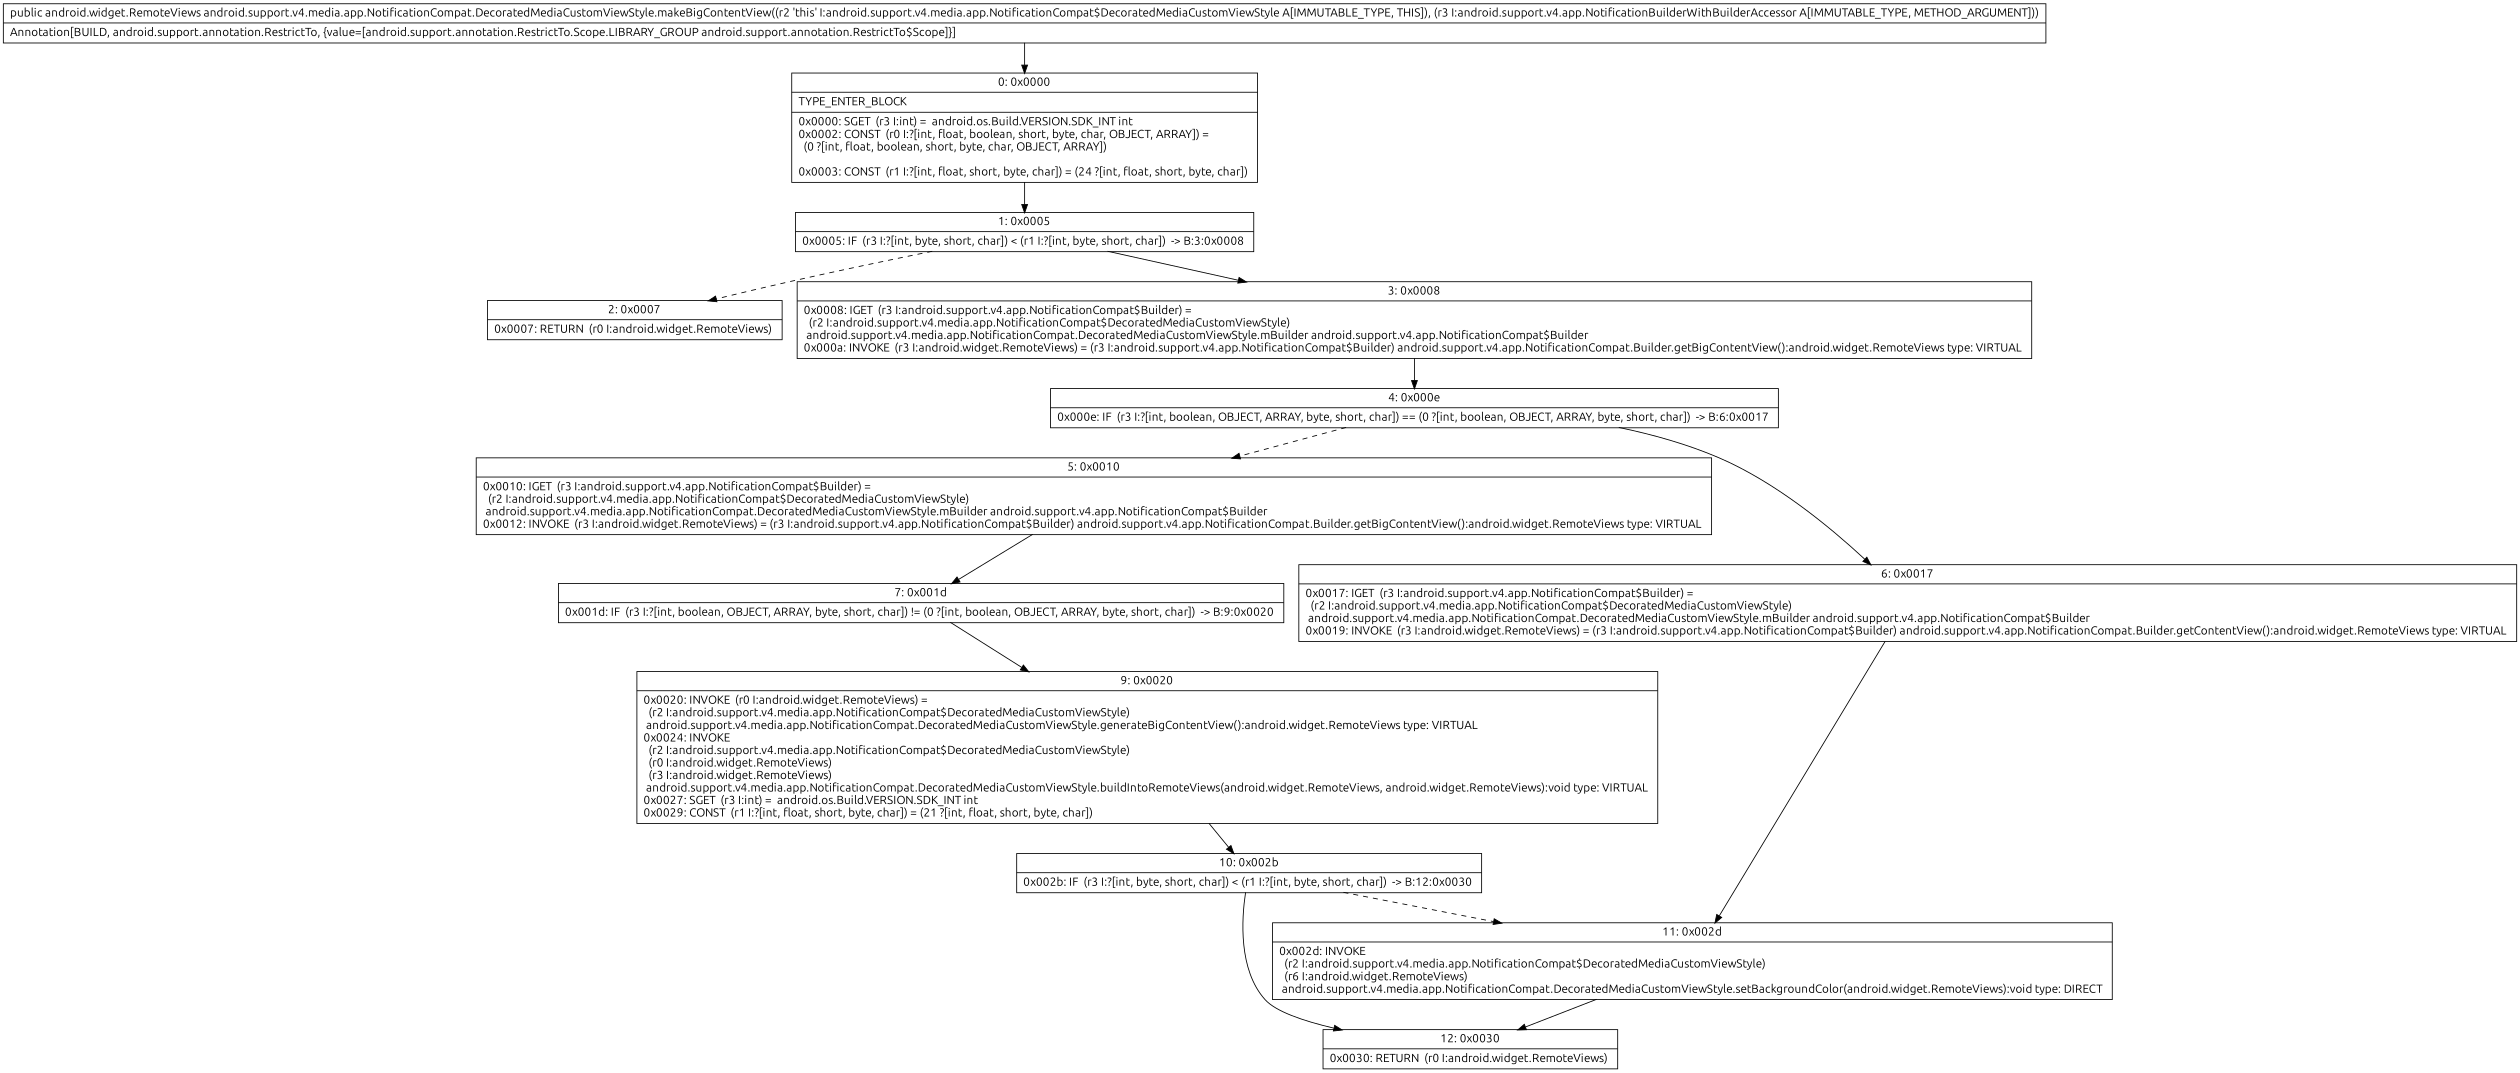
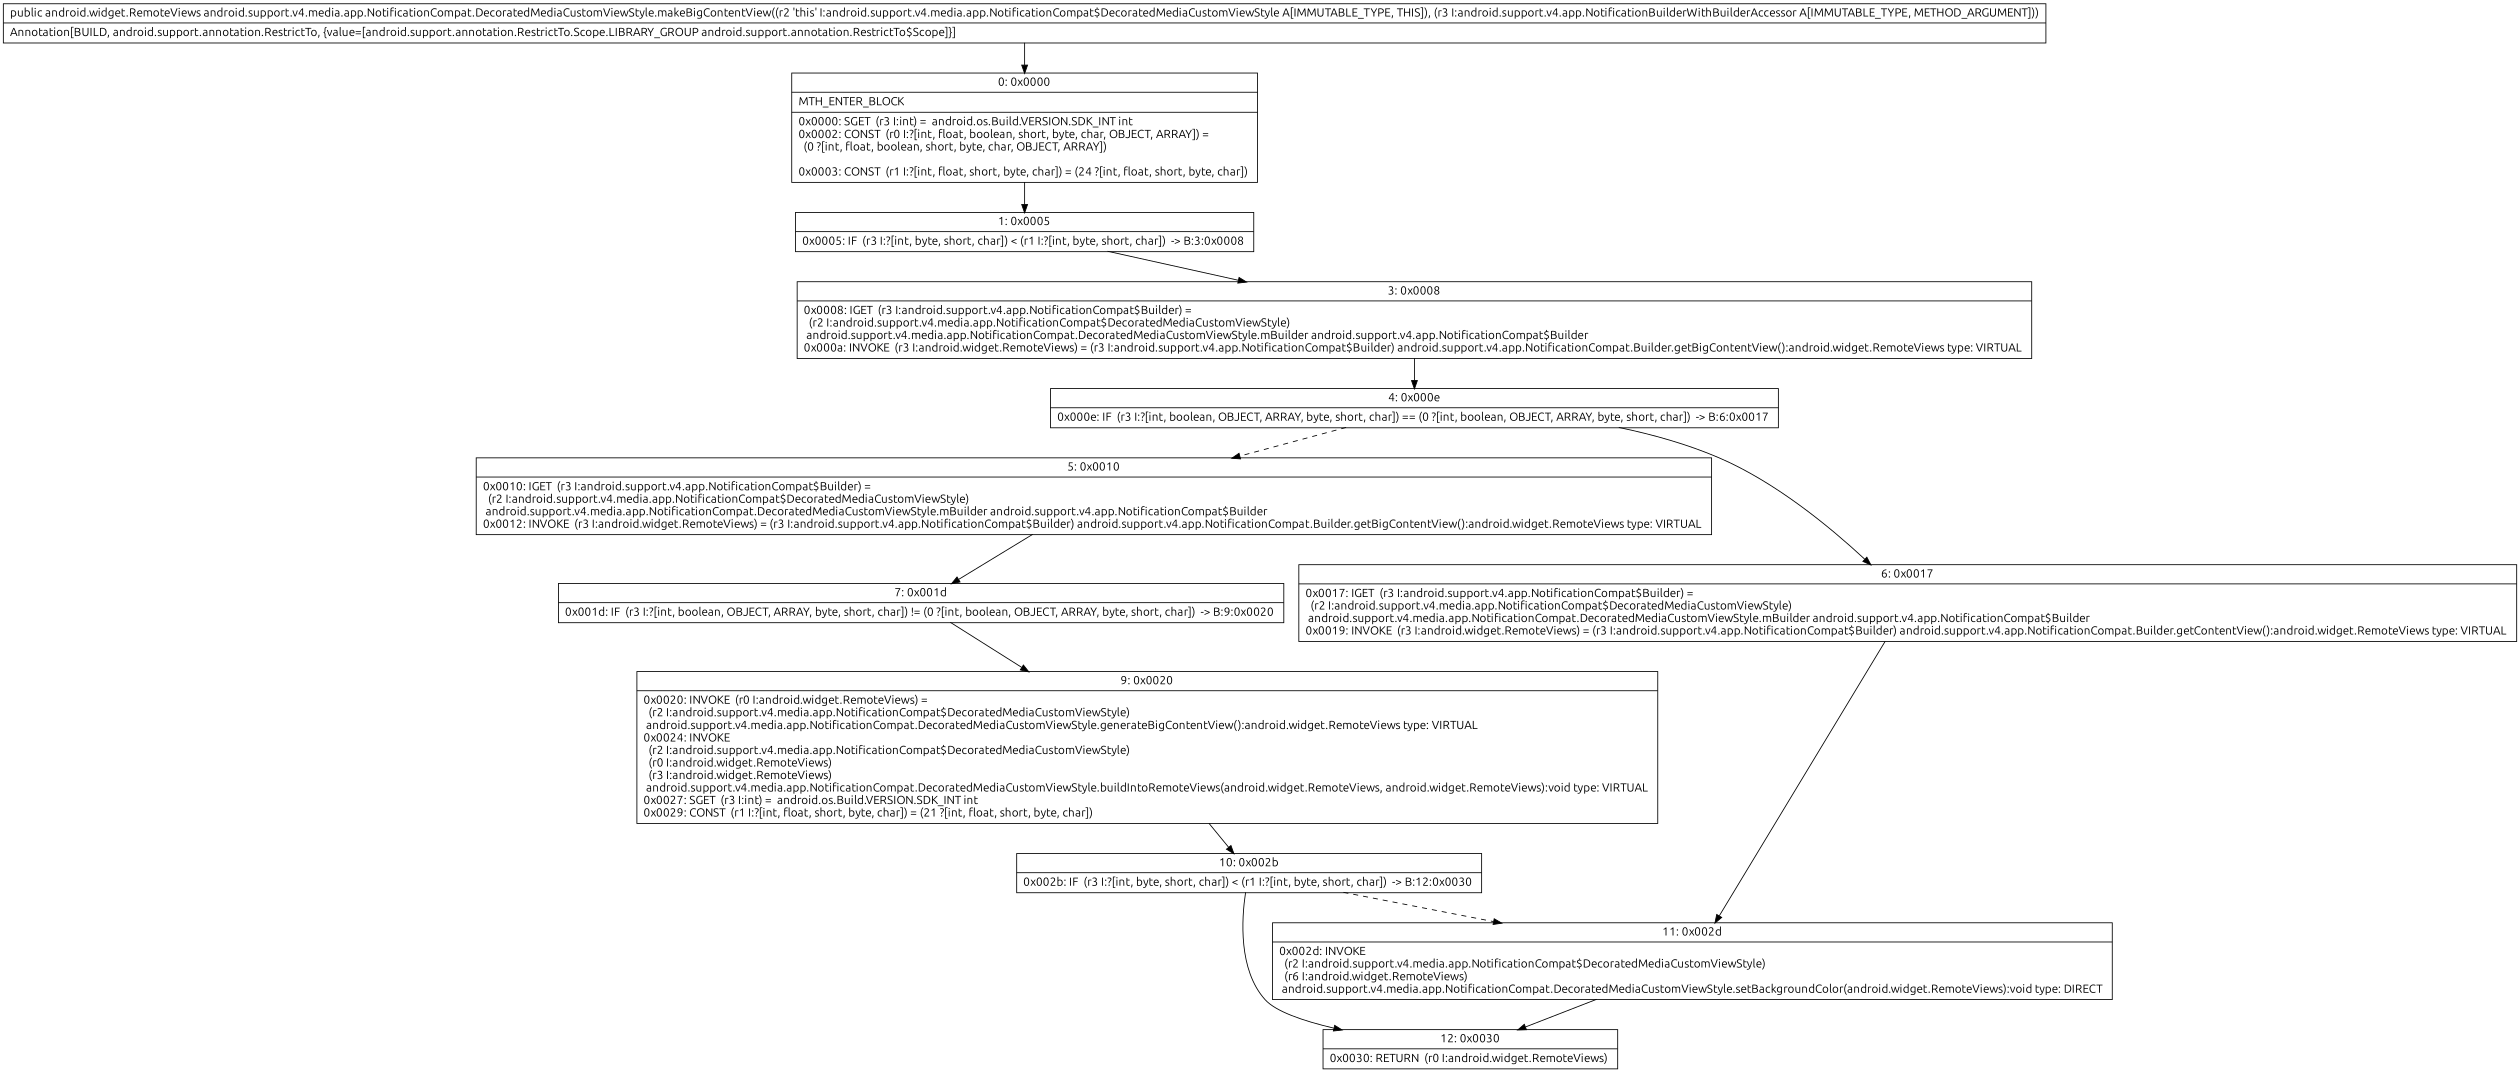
(853, 102) -> (851, 102)
(635, 320) -> none
